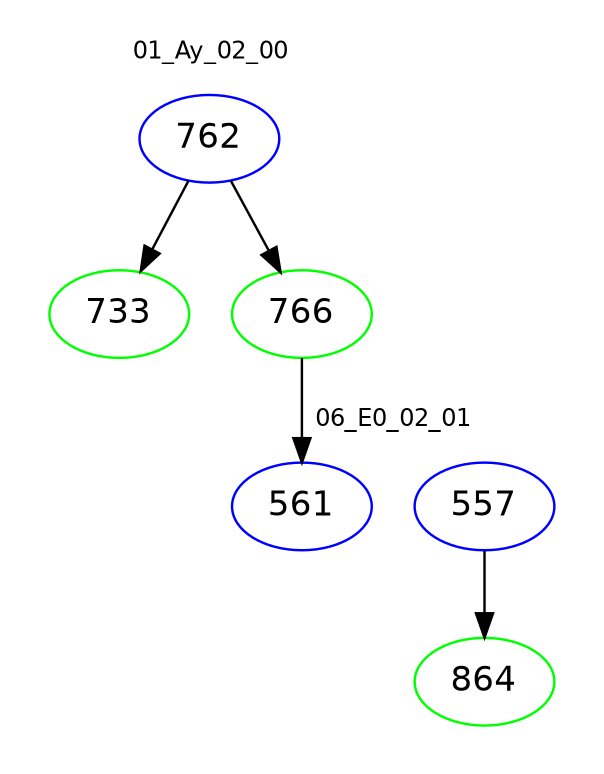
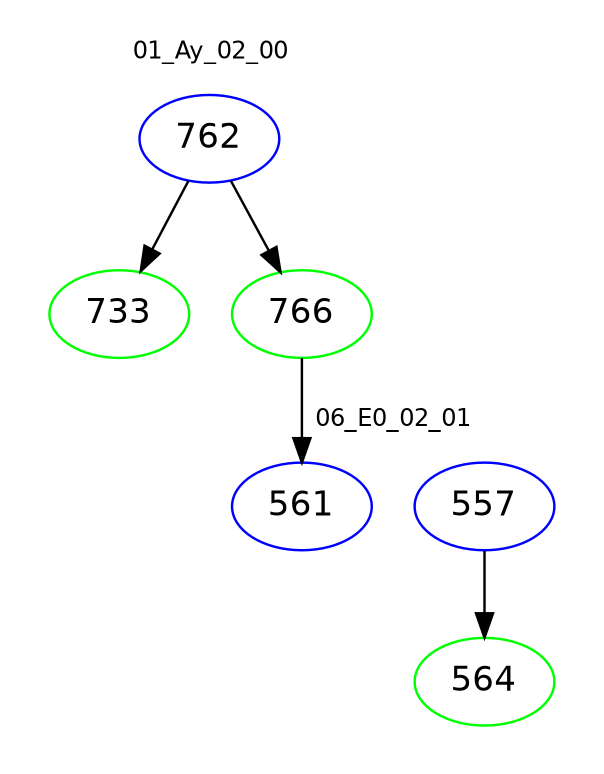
(485, 682) -> (485, 682)
